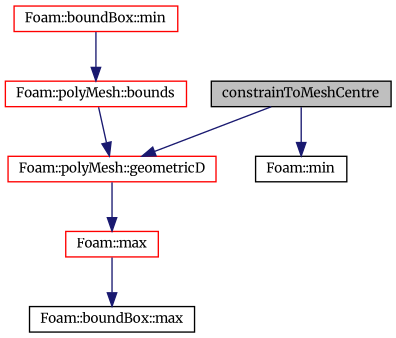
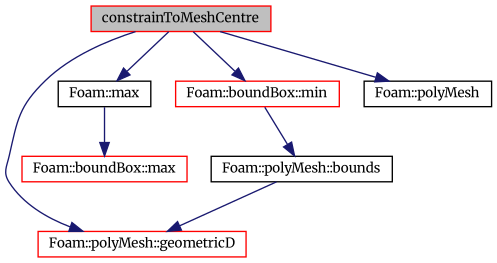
none -> (214, 51)
(96, 94) -> (302, 169)
(301, 94) -> (181, 19)
(301, 169) -> (428, 94)
(112, 200) -> (148, 51)
(112, 244) -> (105, 94)
(112, 319) -> (105, 169)
